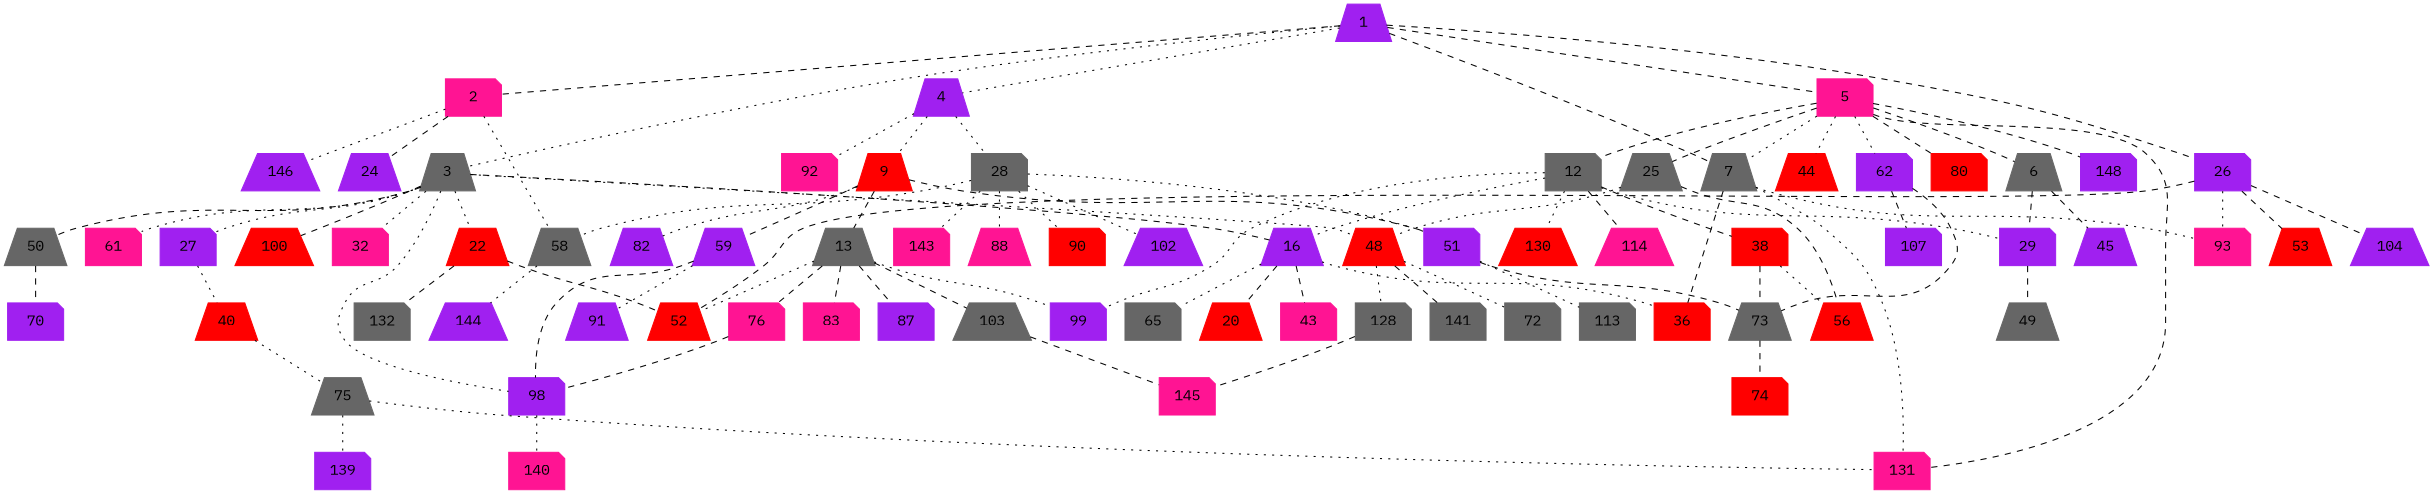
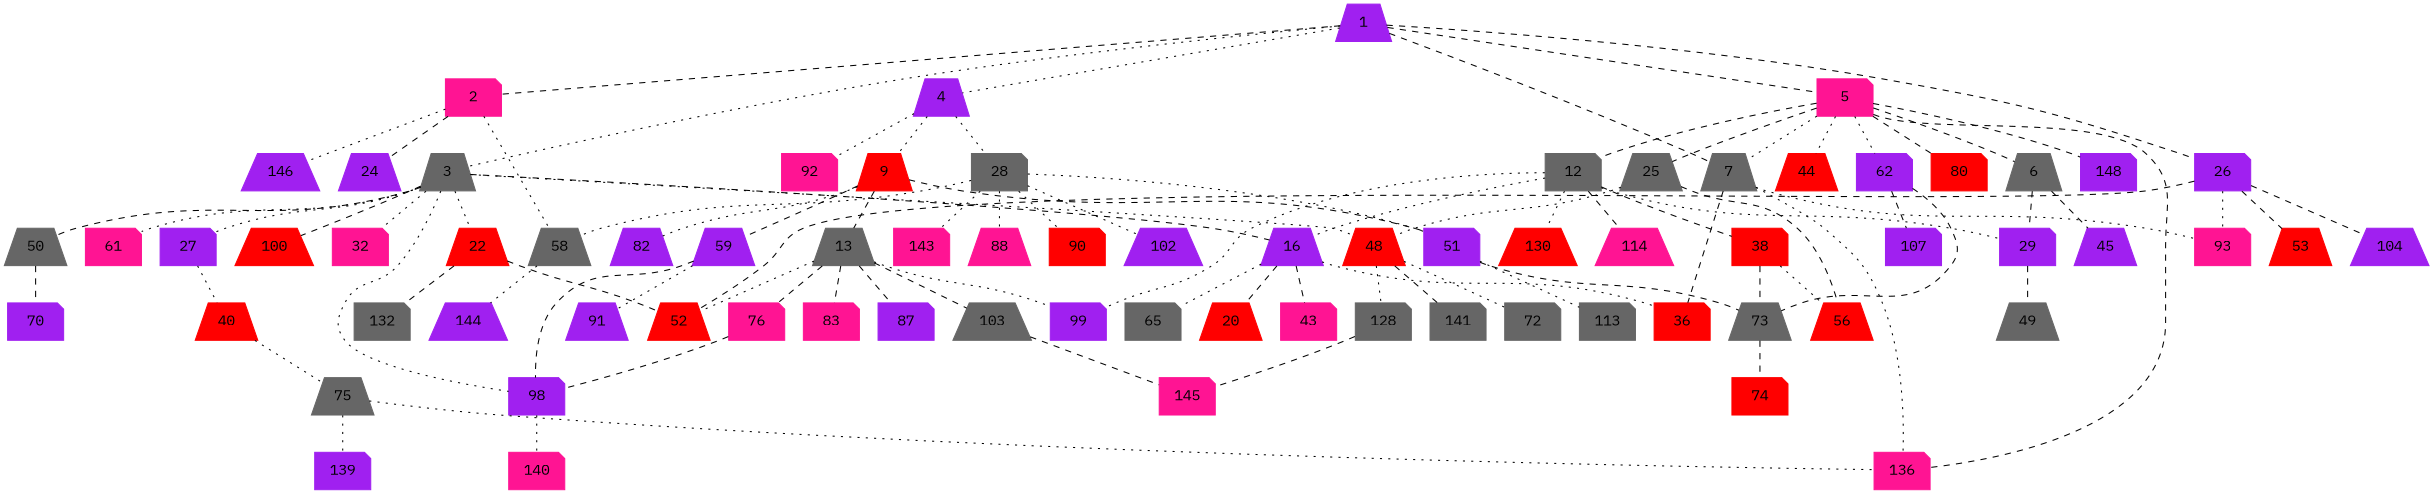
(1902, 471) -> (1902, 471)
